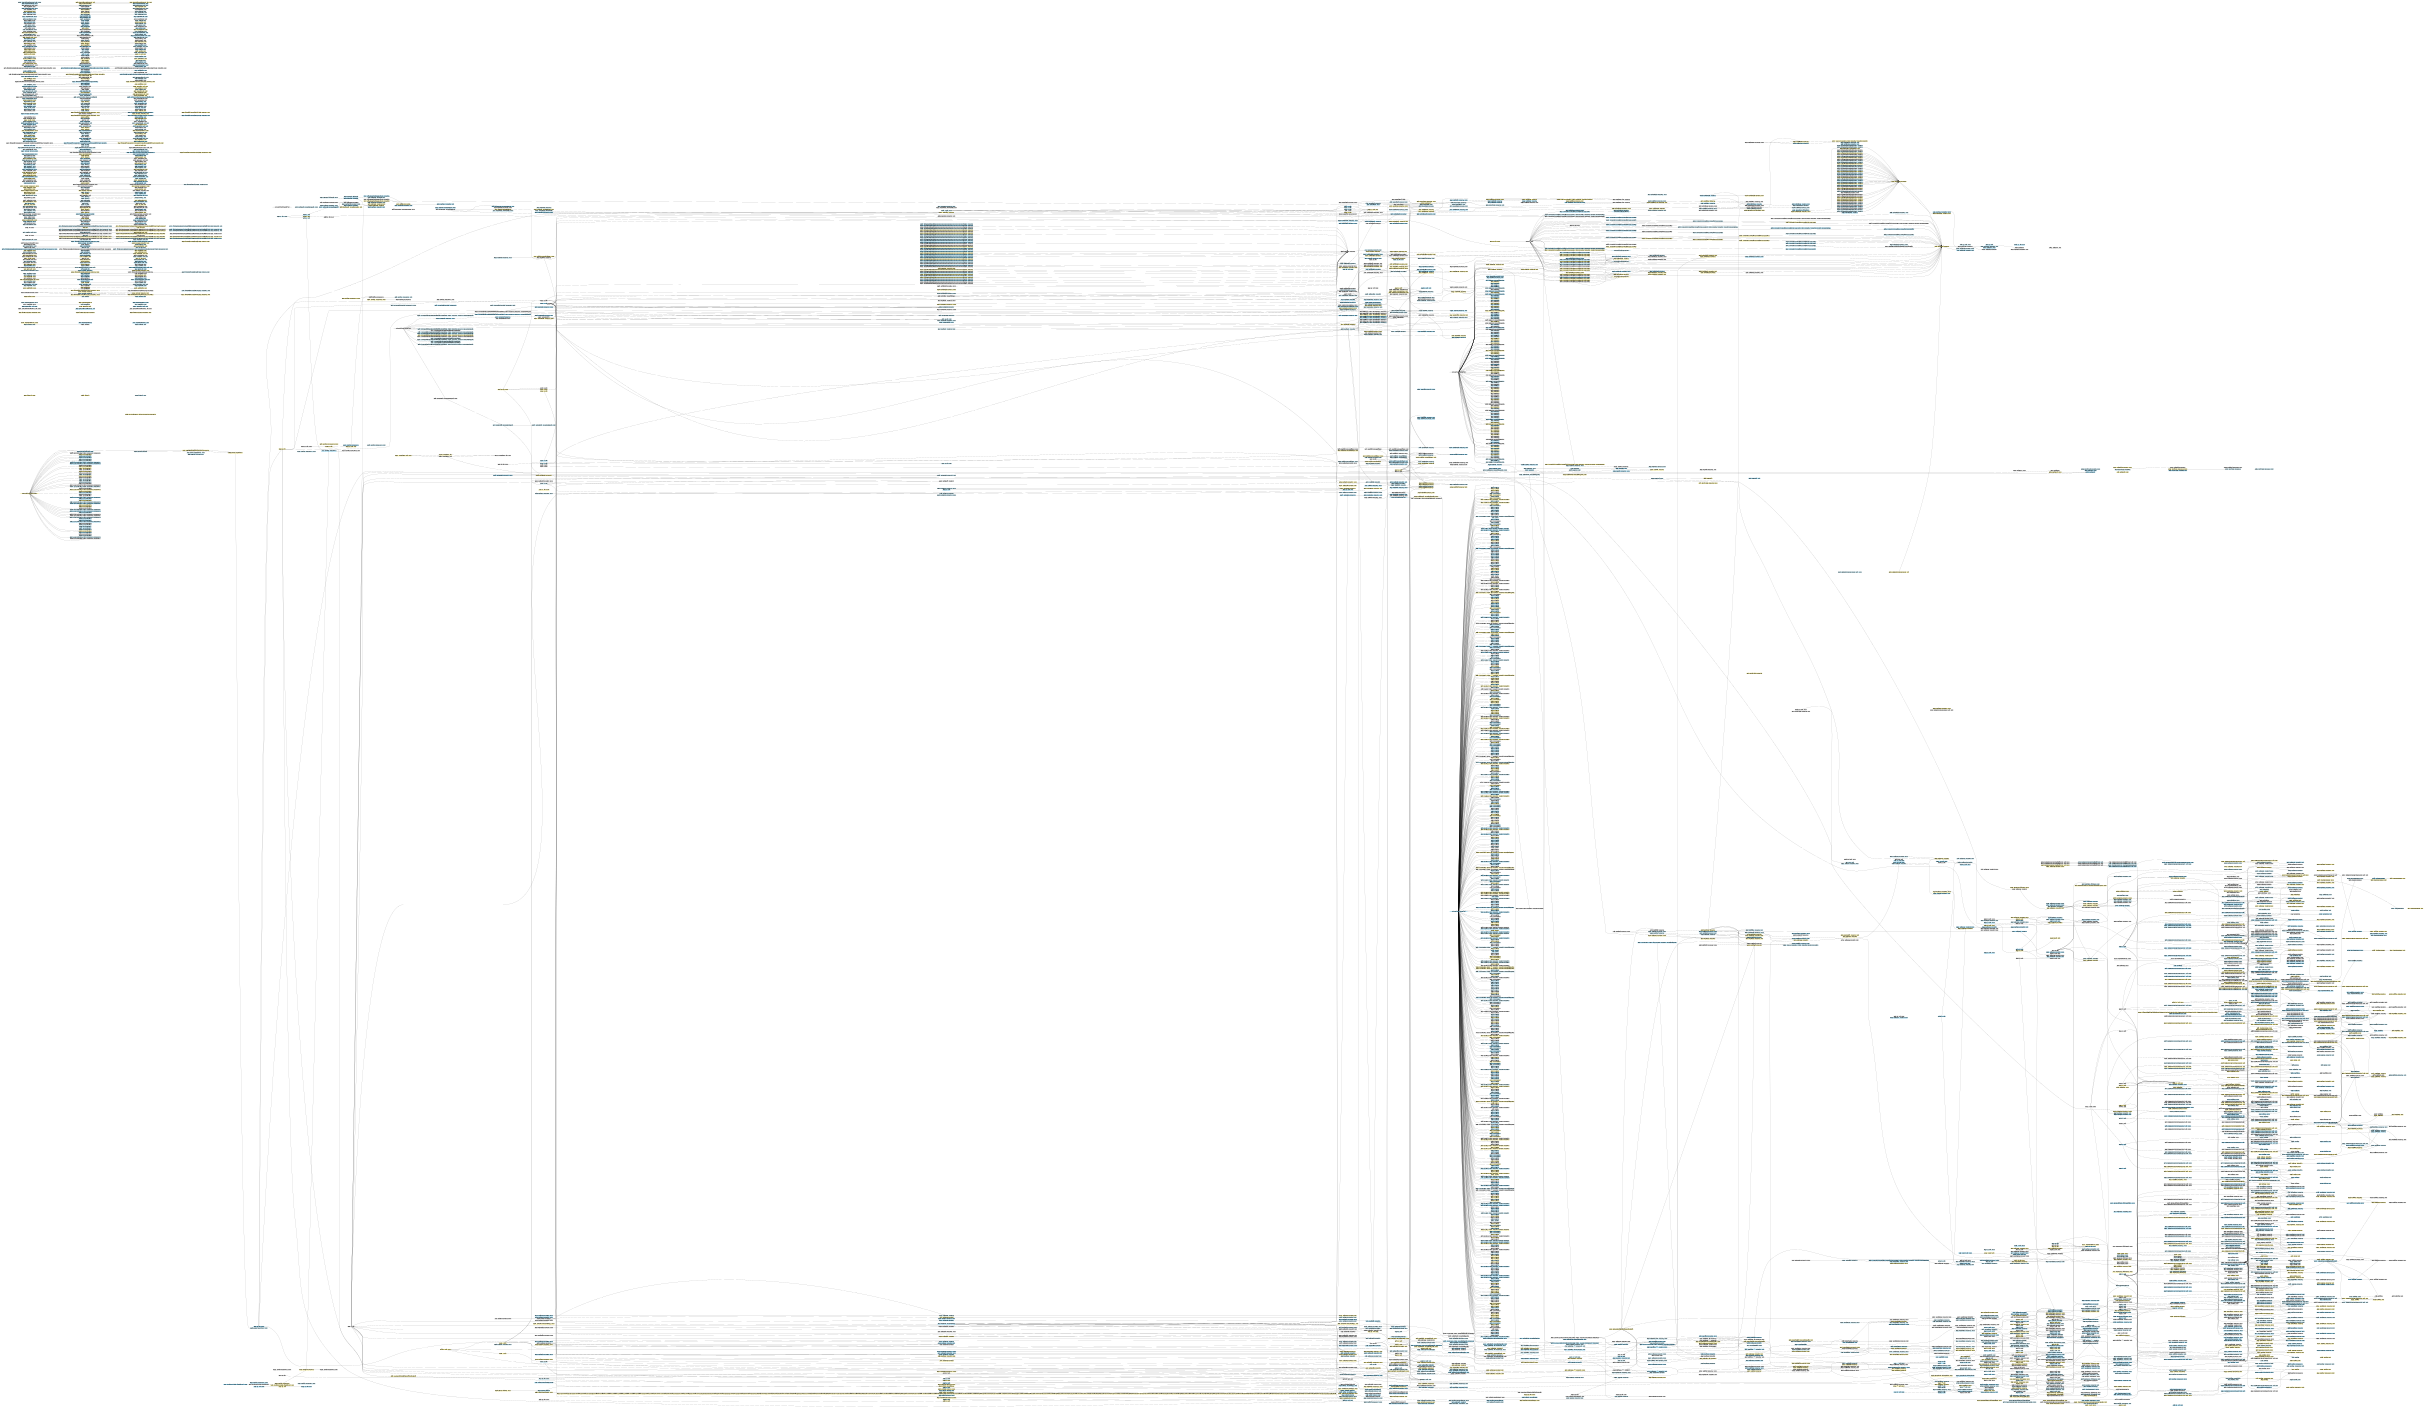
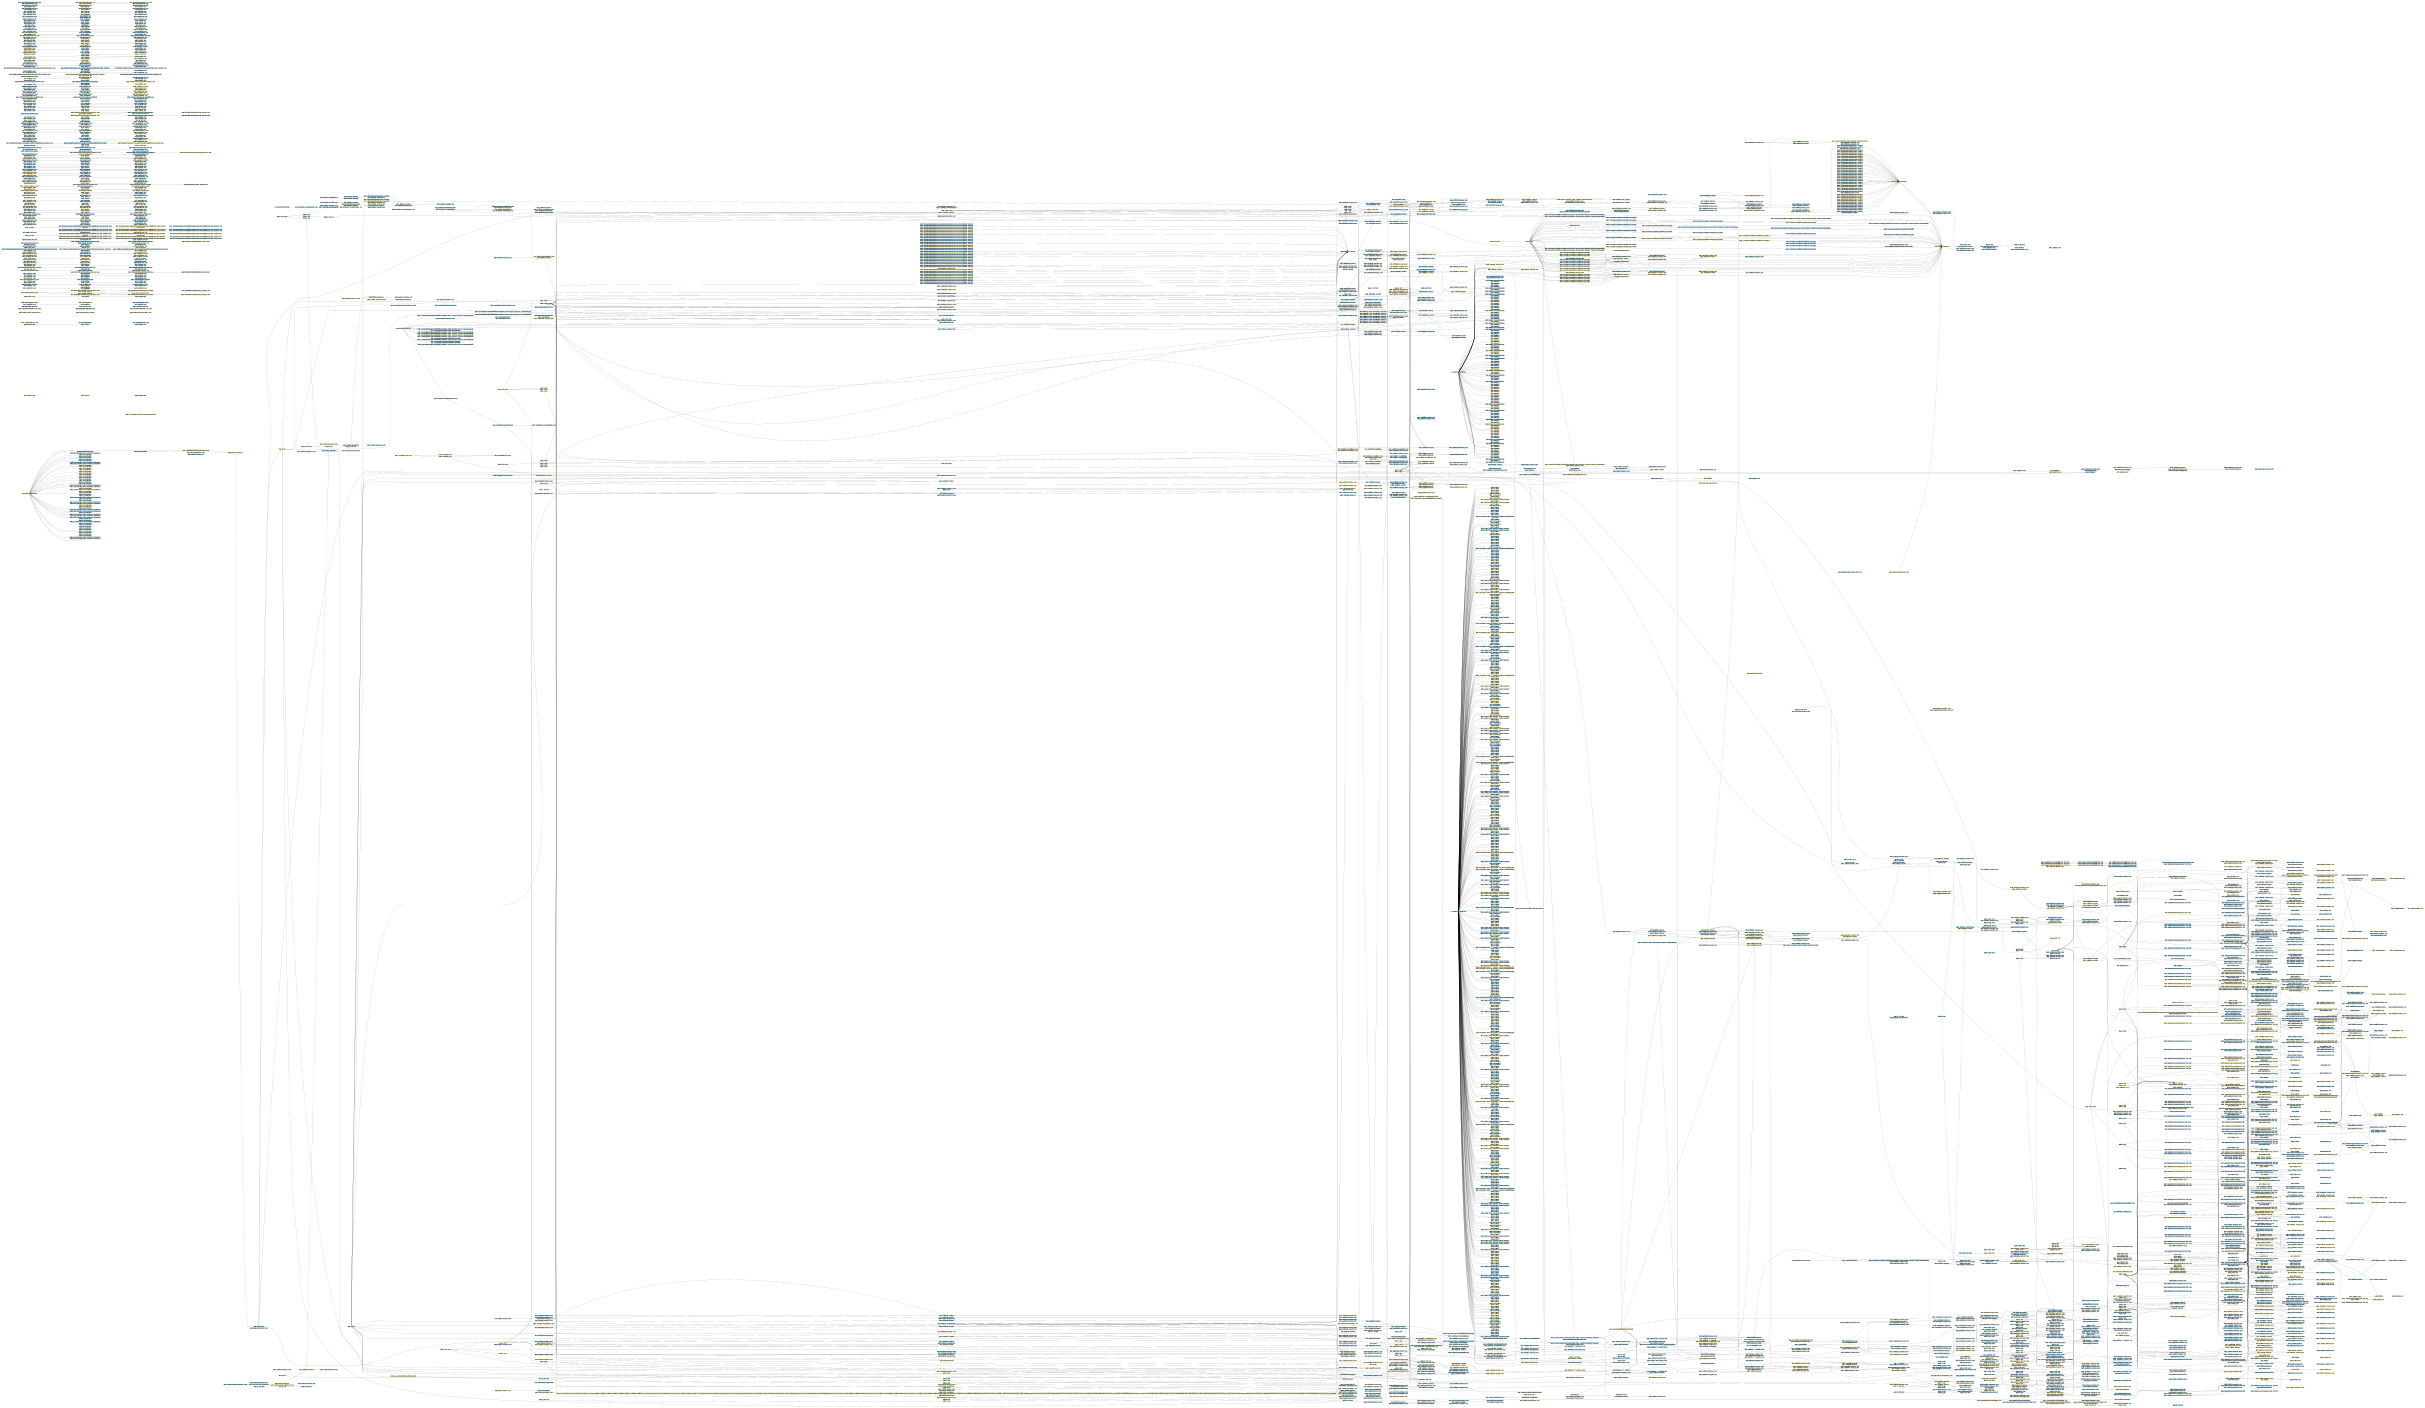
(1495, 1170) -> (1495, 1170)
